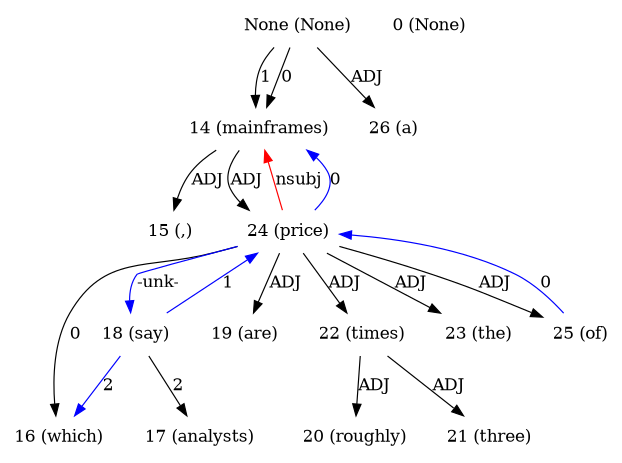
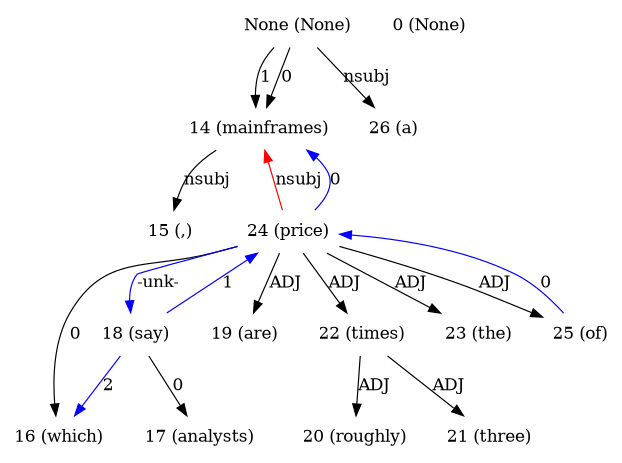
(367, 77) -> (367, 77)
(228, 177) -> none
(207, 180) -> (207, 180)
(178, 386) -> (178, 386)
